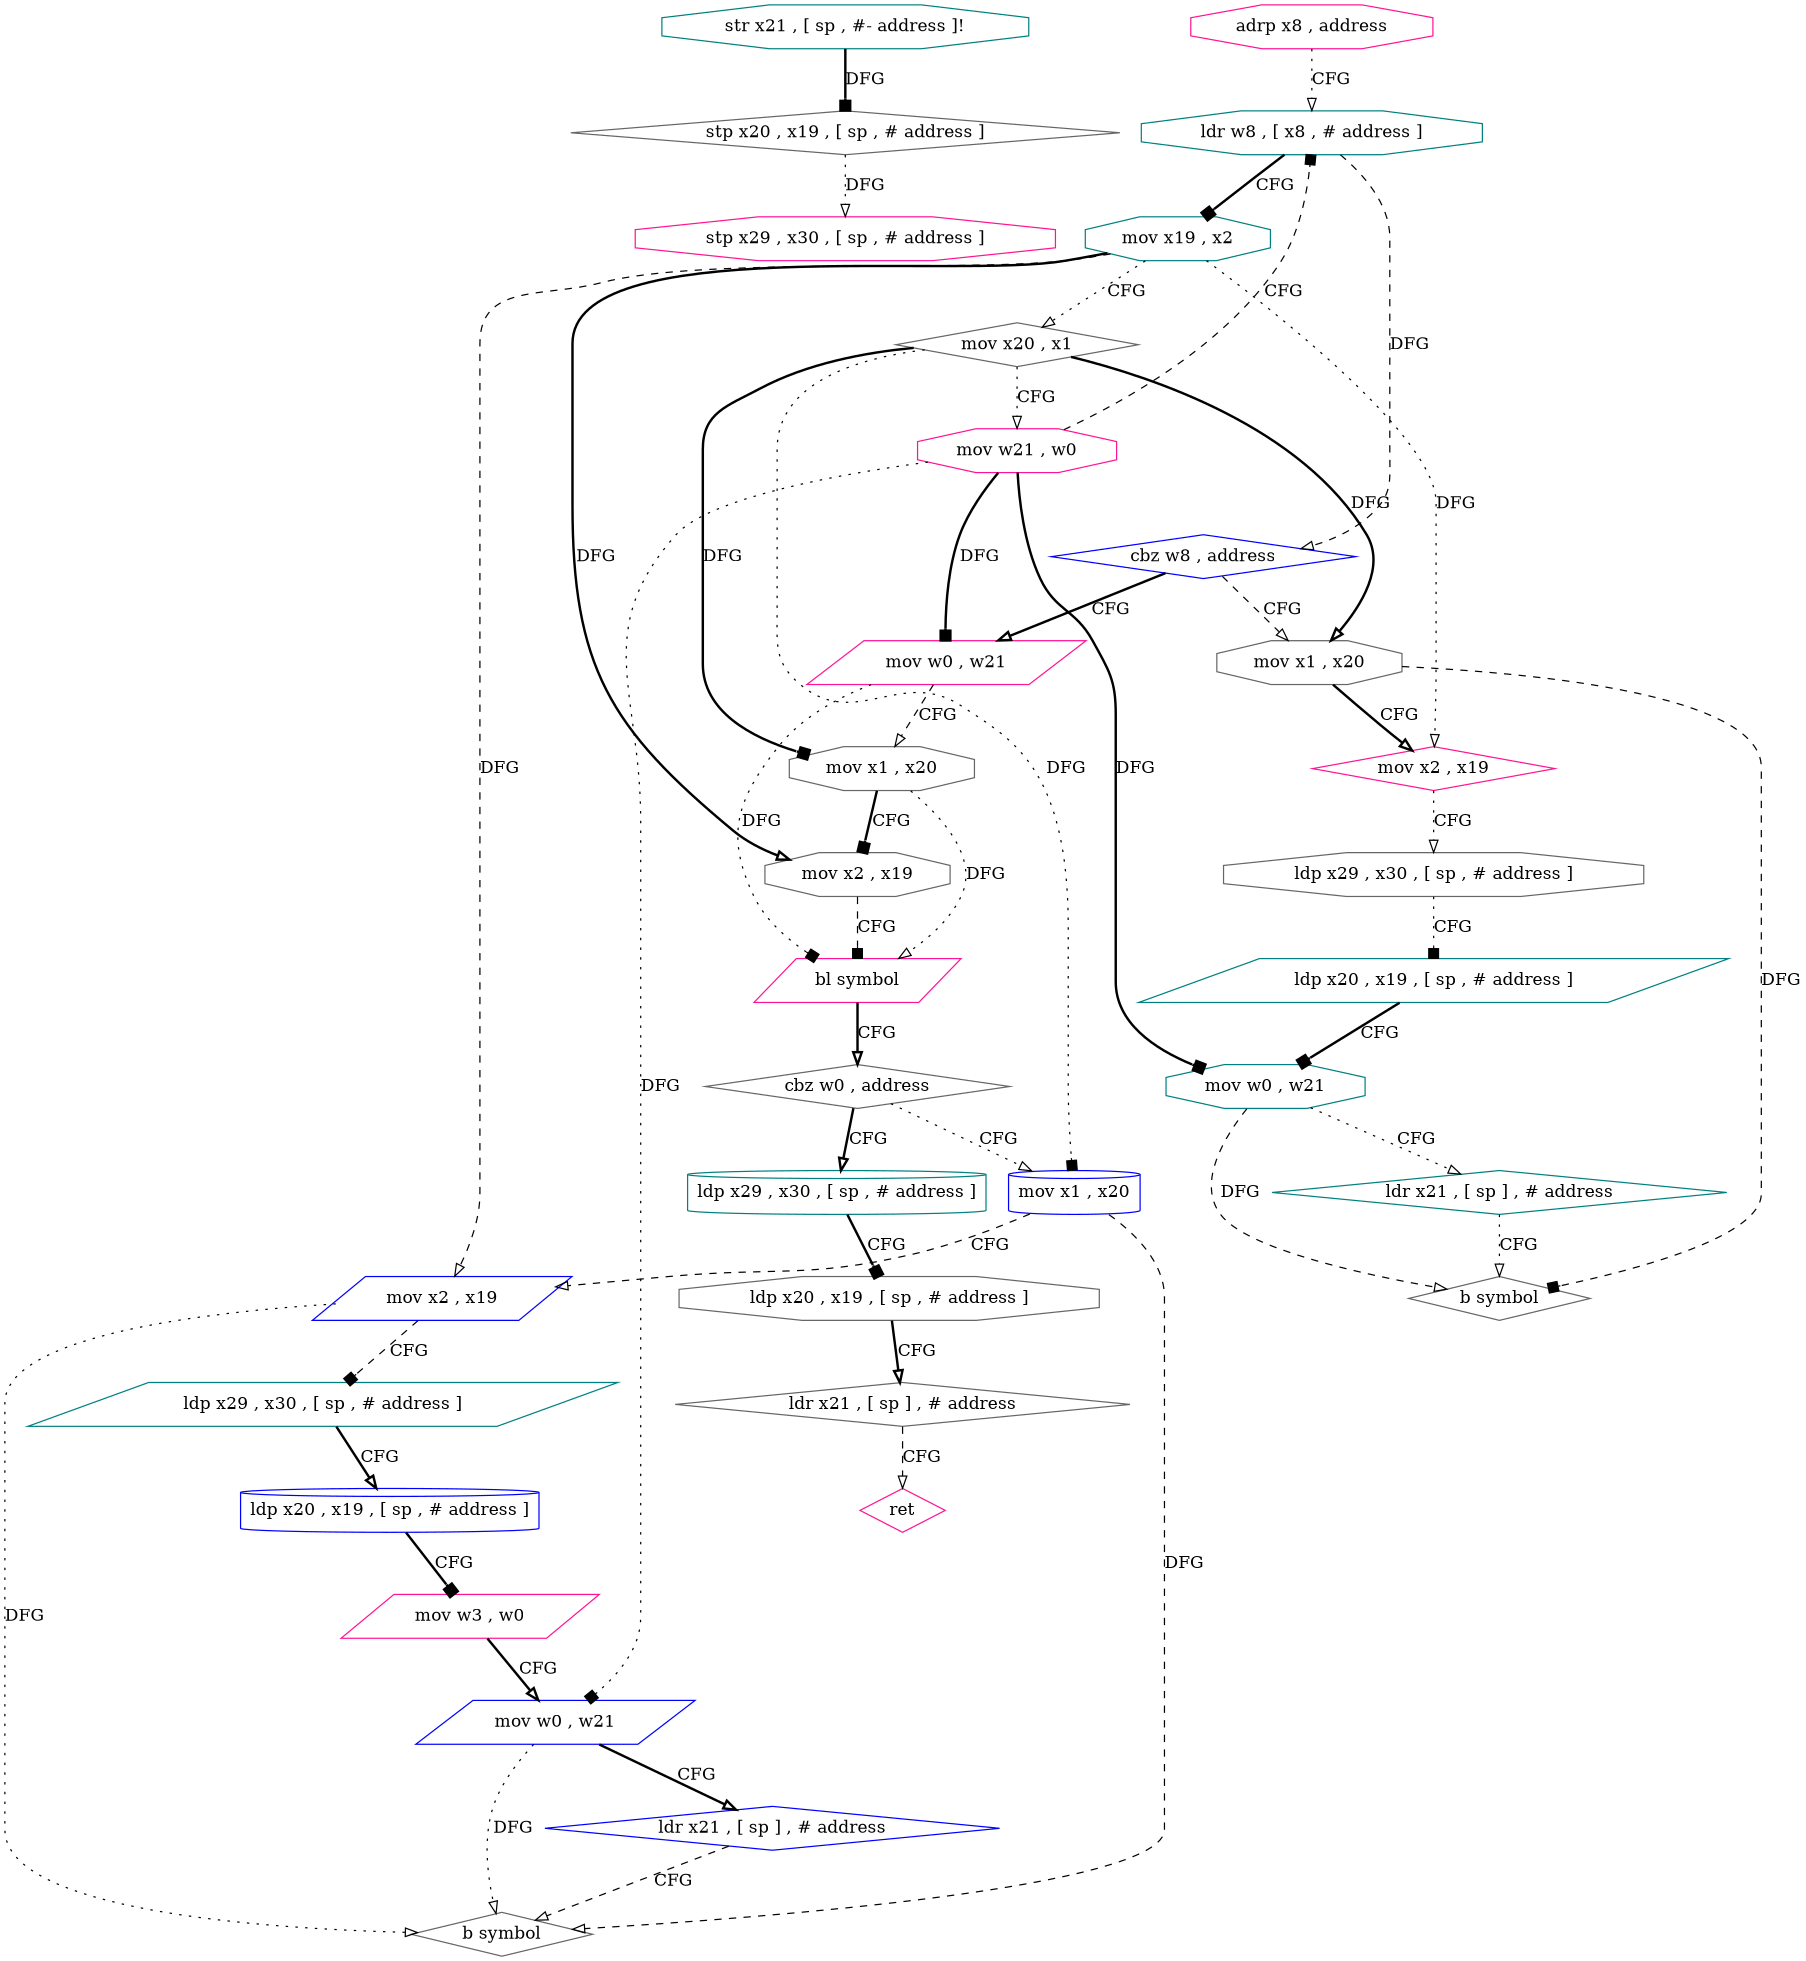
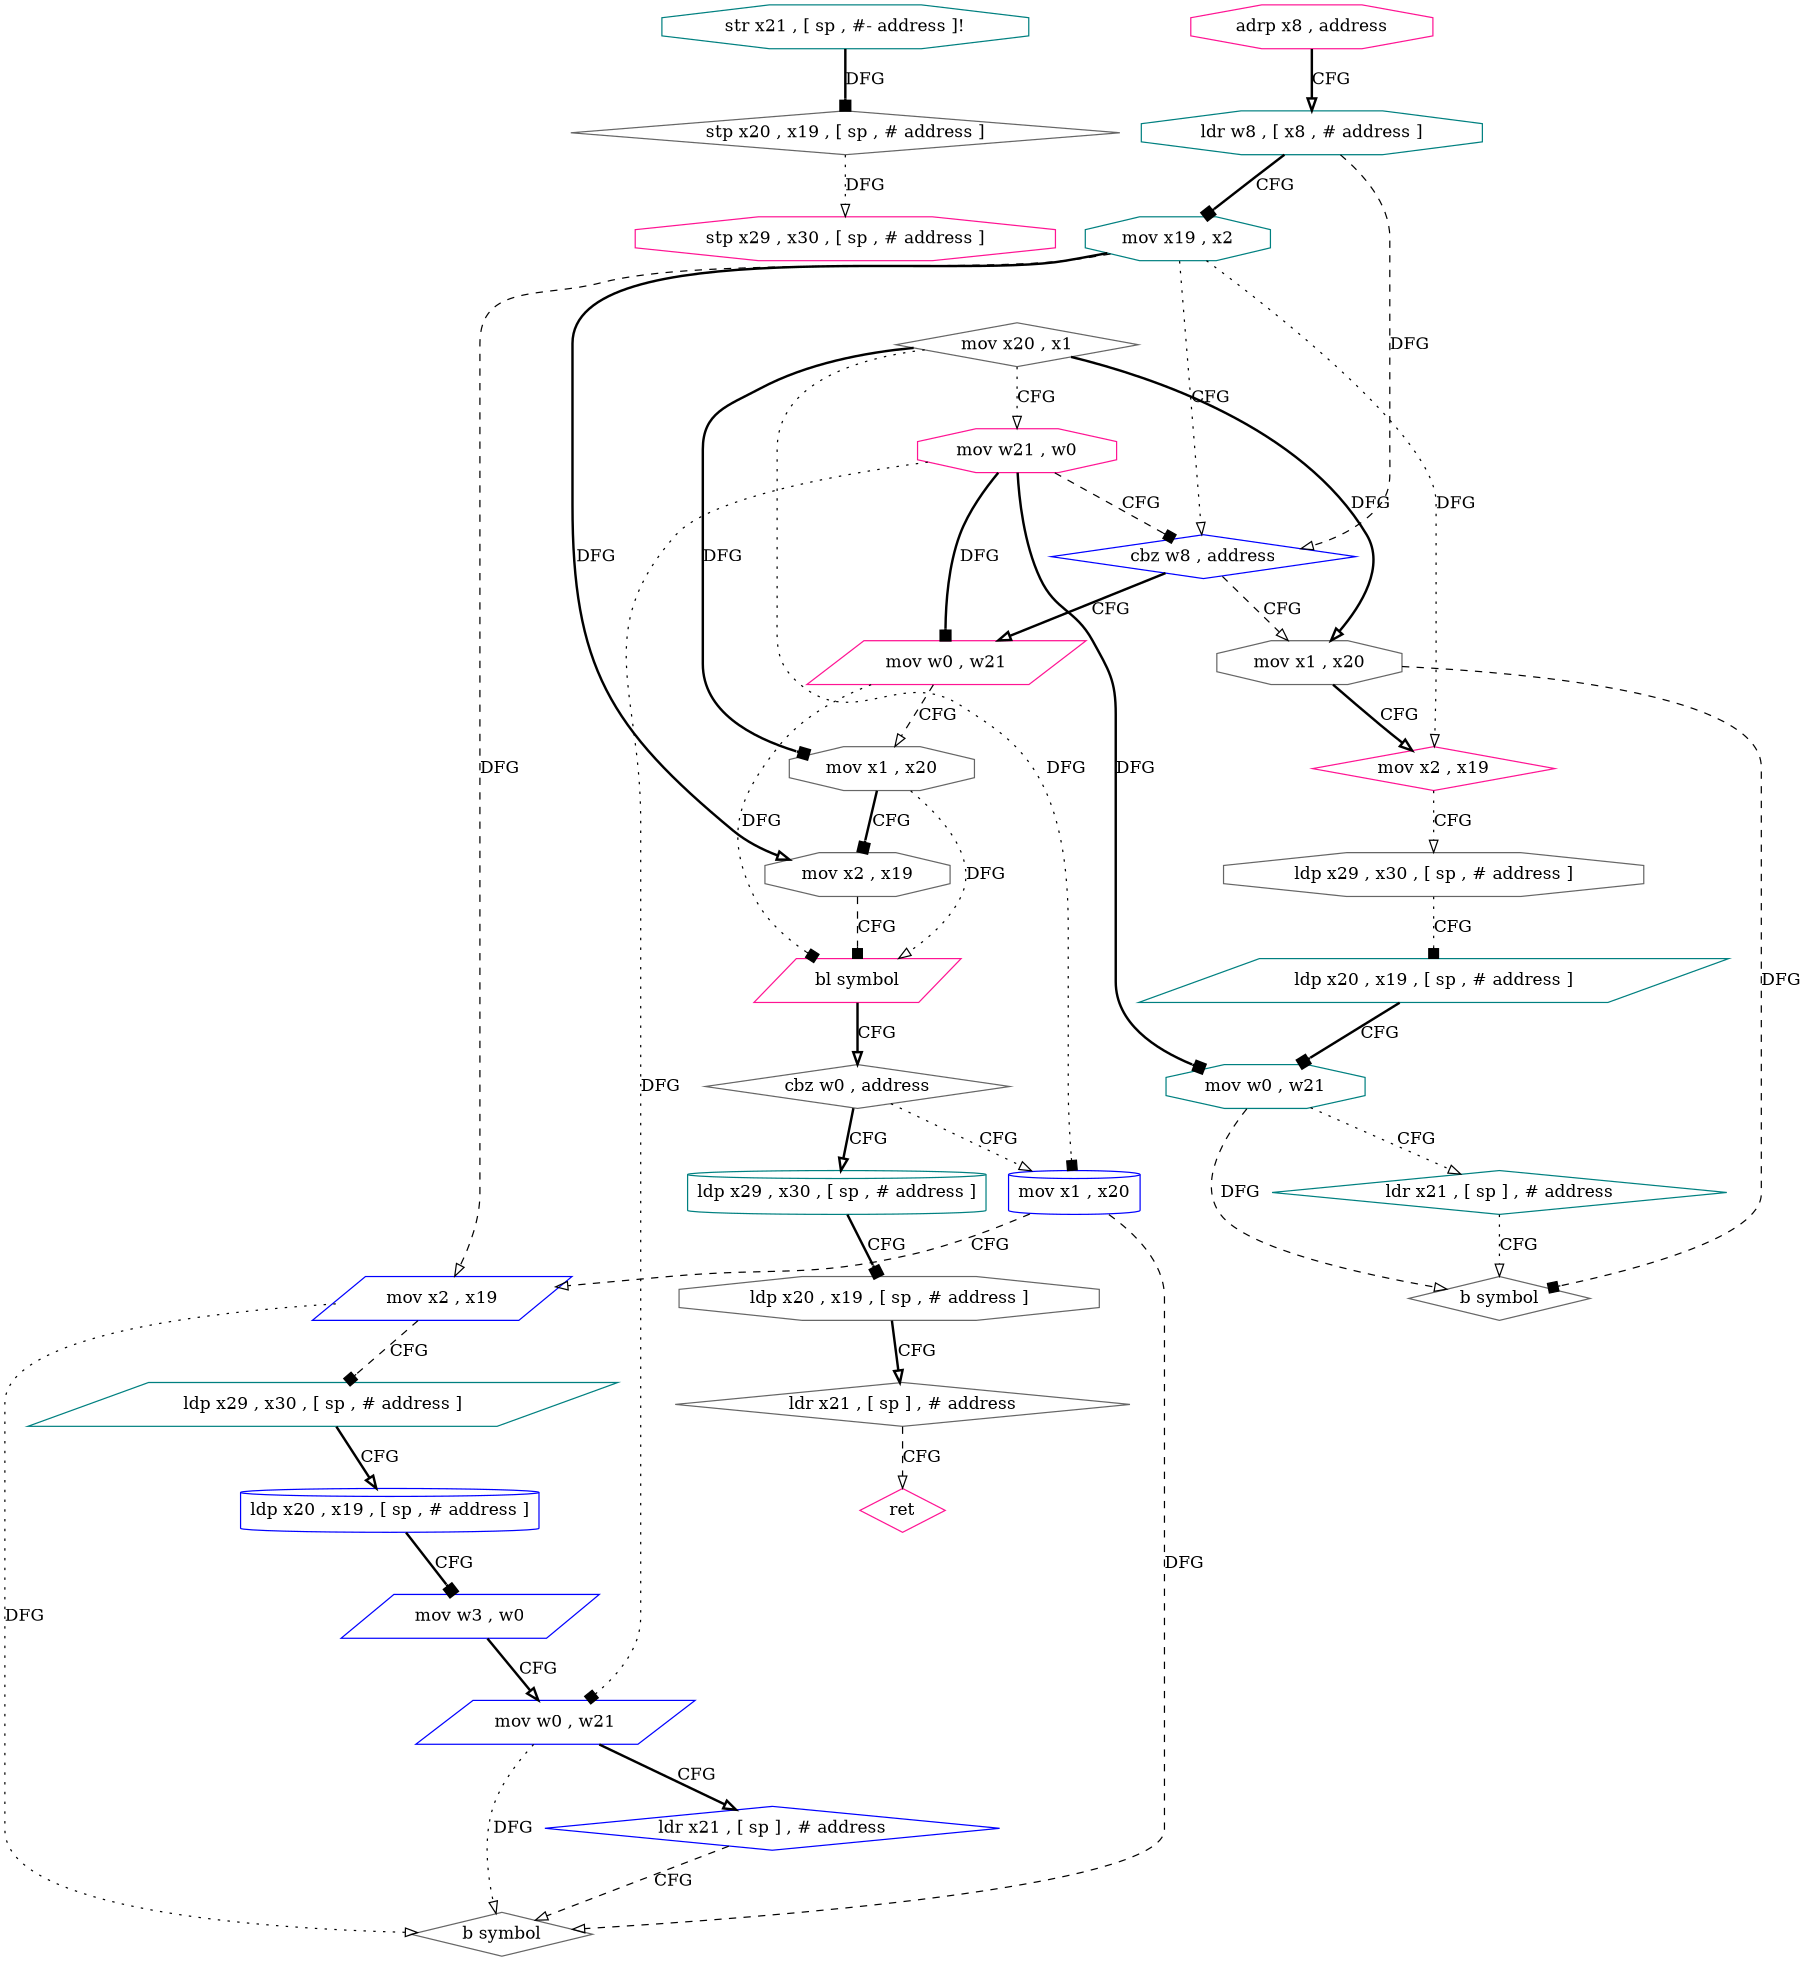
(1312, 74) -> (1312, 74)
(1099, 291) -> (1190, 385)
(1222, 328) -> (1109, 503)
(470, 1616) -> (470, 1616)
